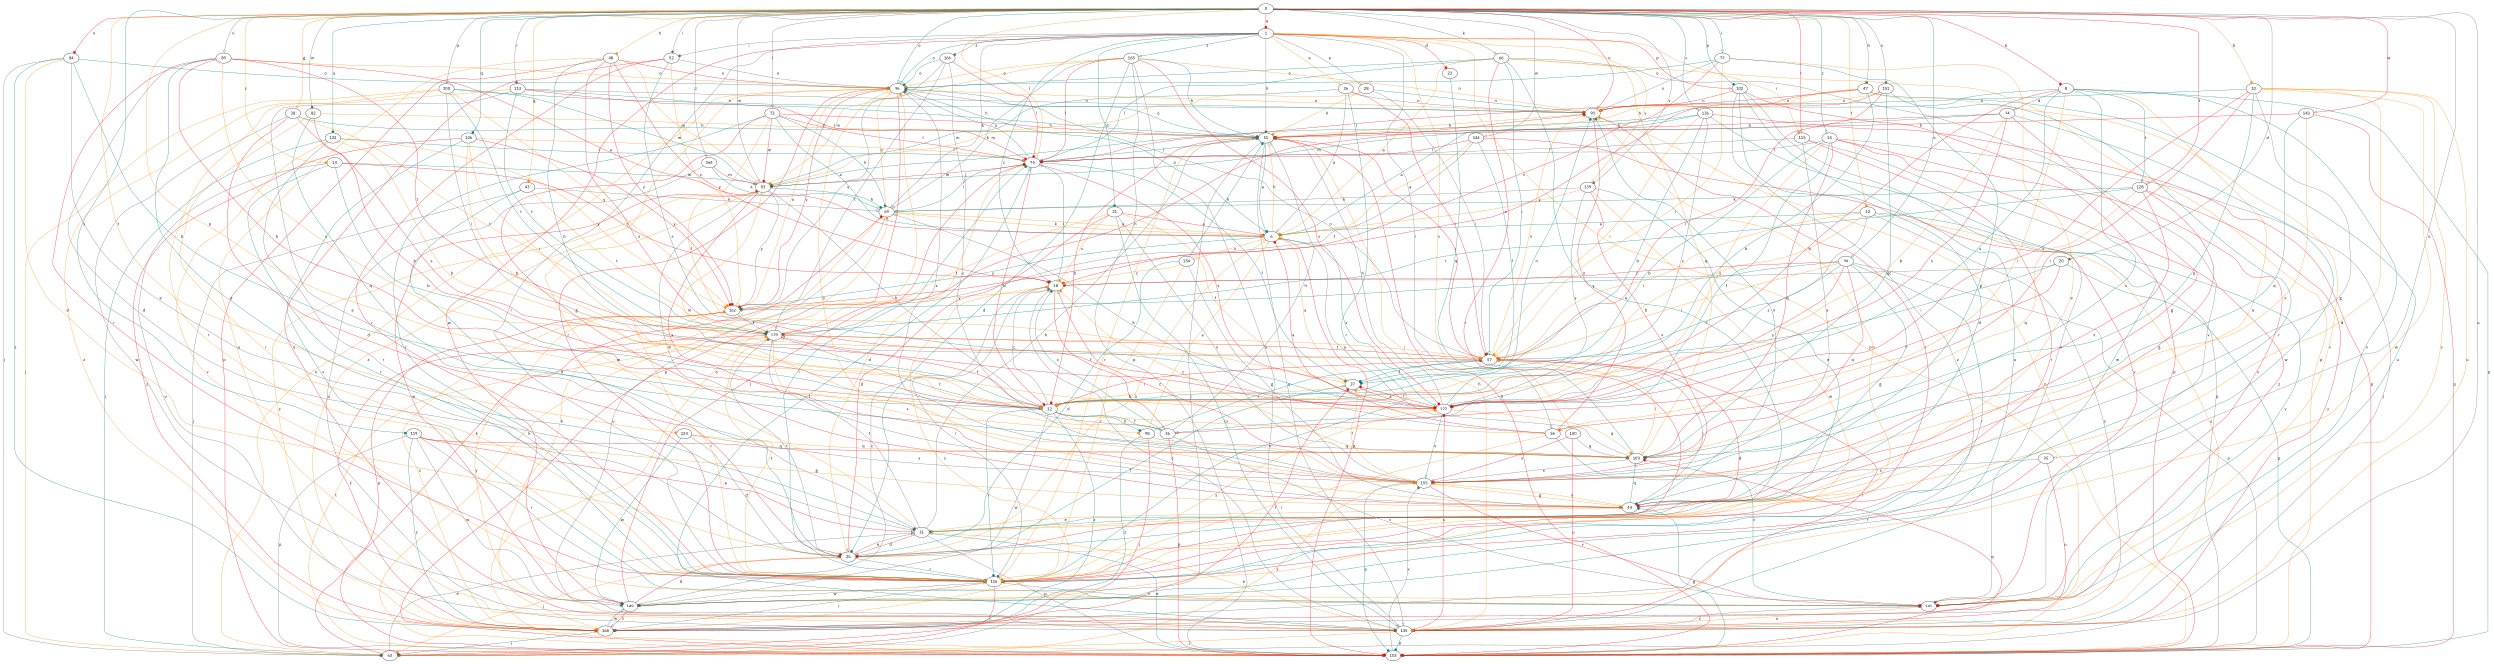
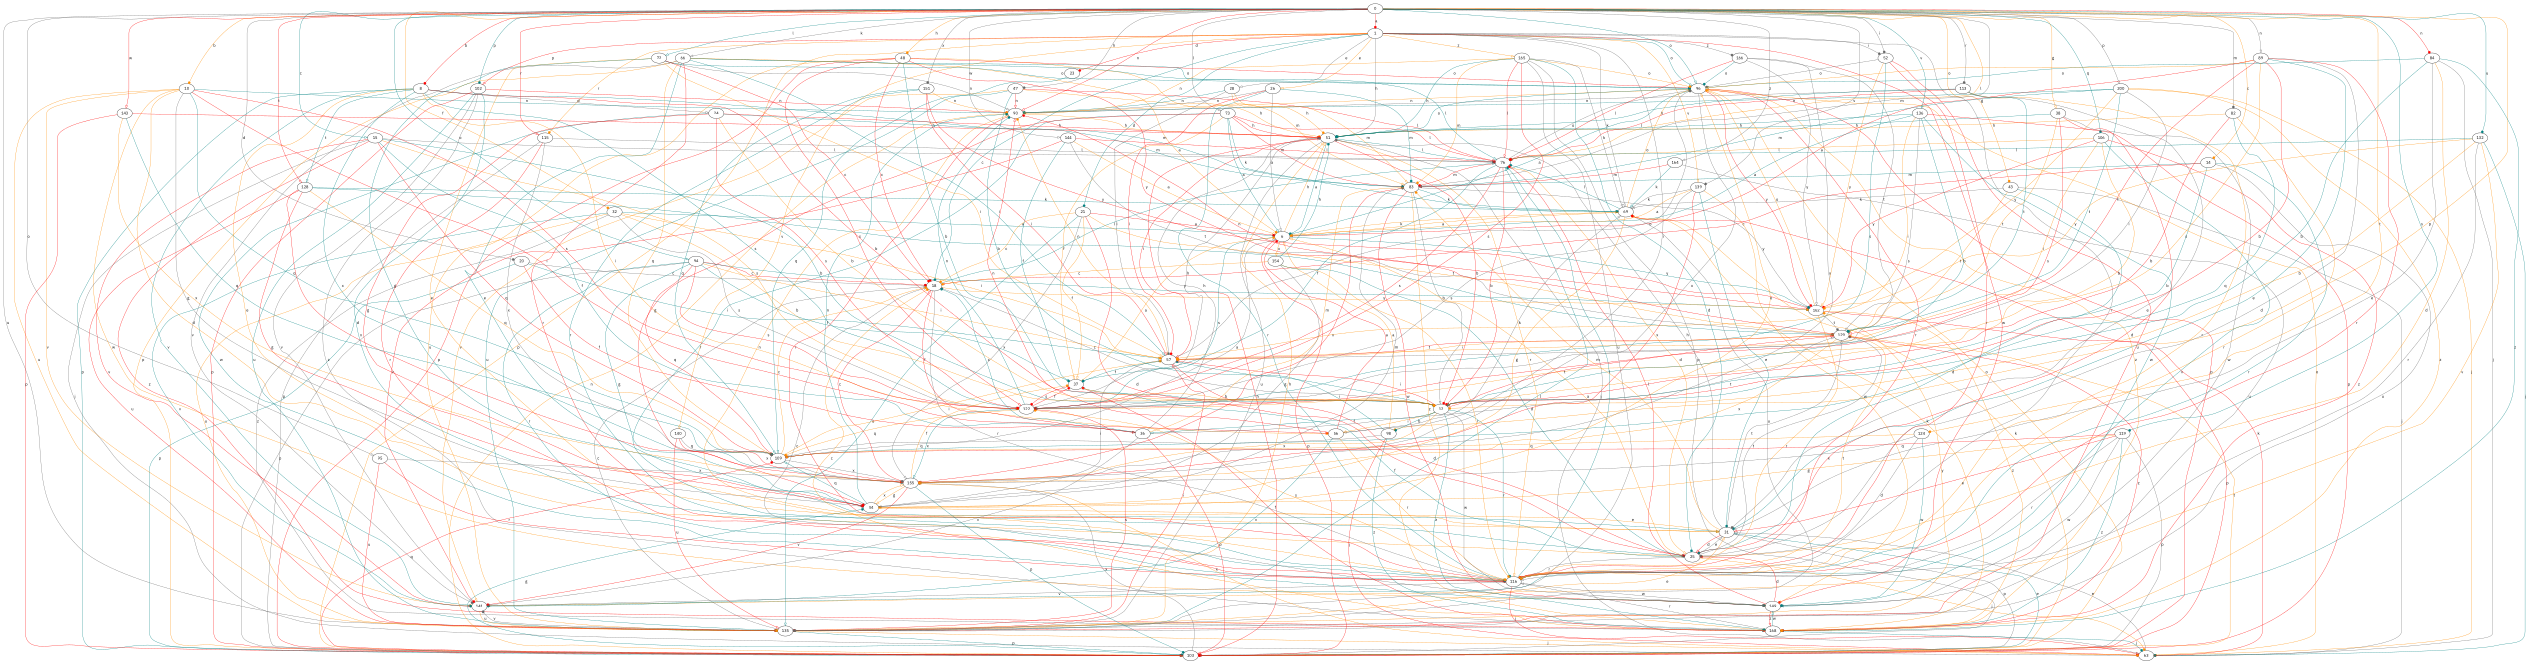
(1200, 46) -> (1447, 46)
(1513, 322) -> (1022, 261)
none -> (1314, 472)
